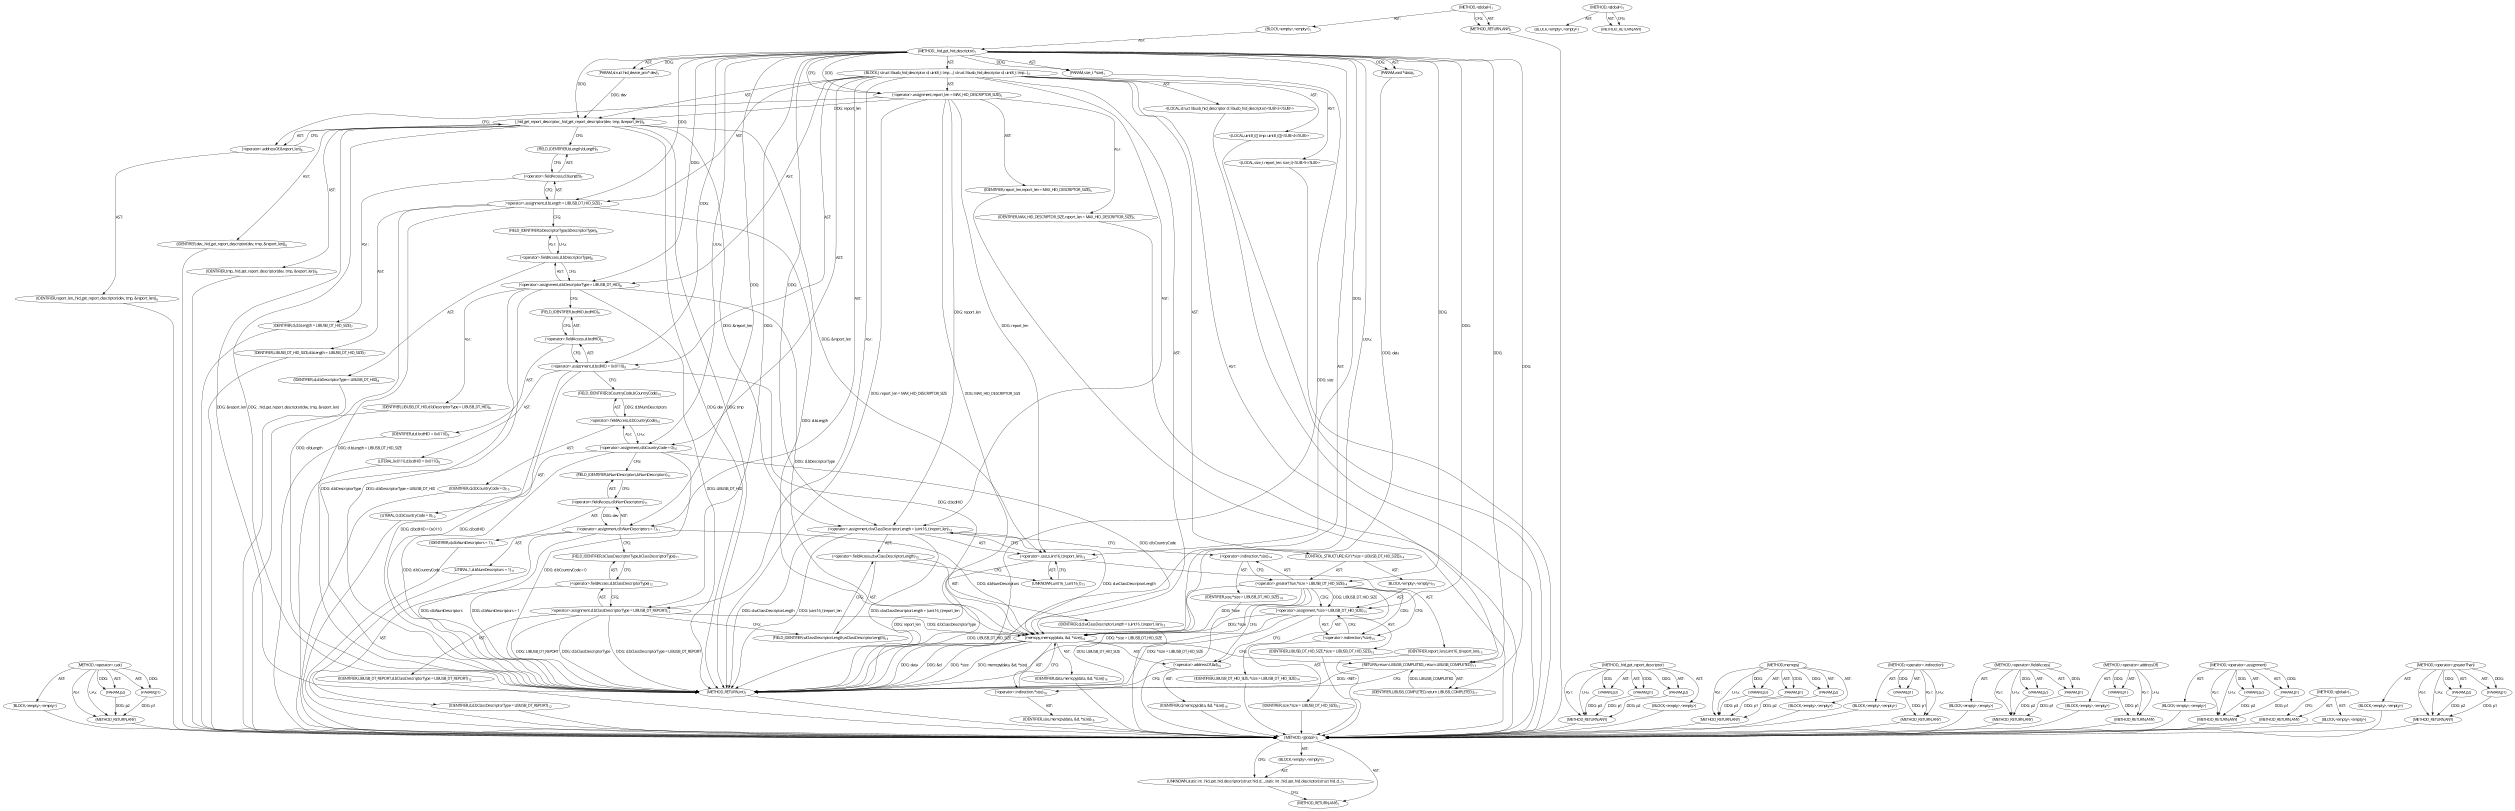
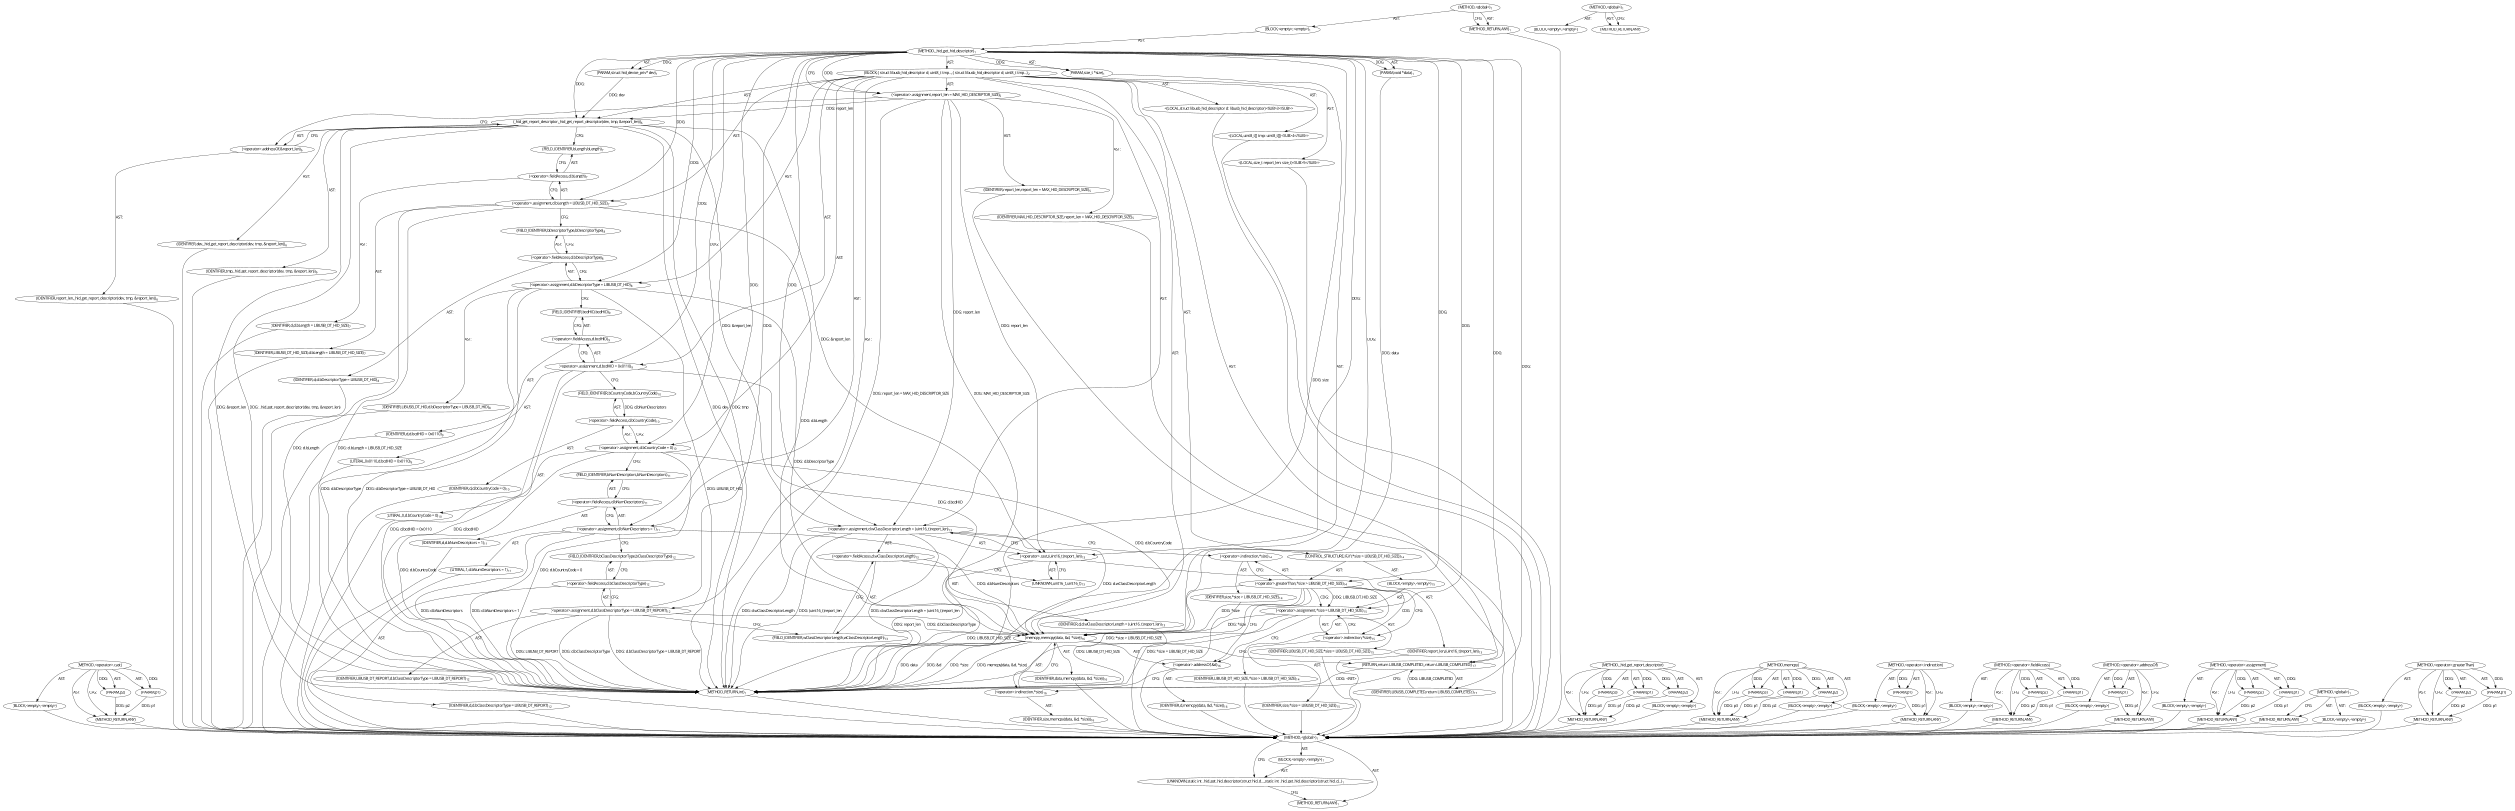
(611, 516) -> (611, 516)
